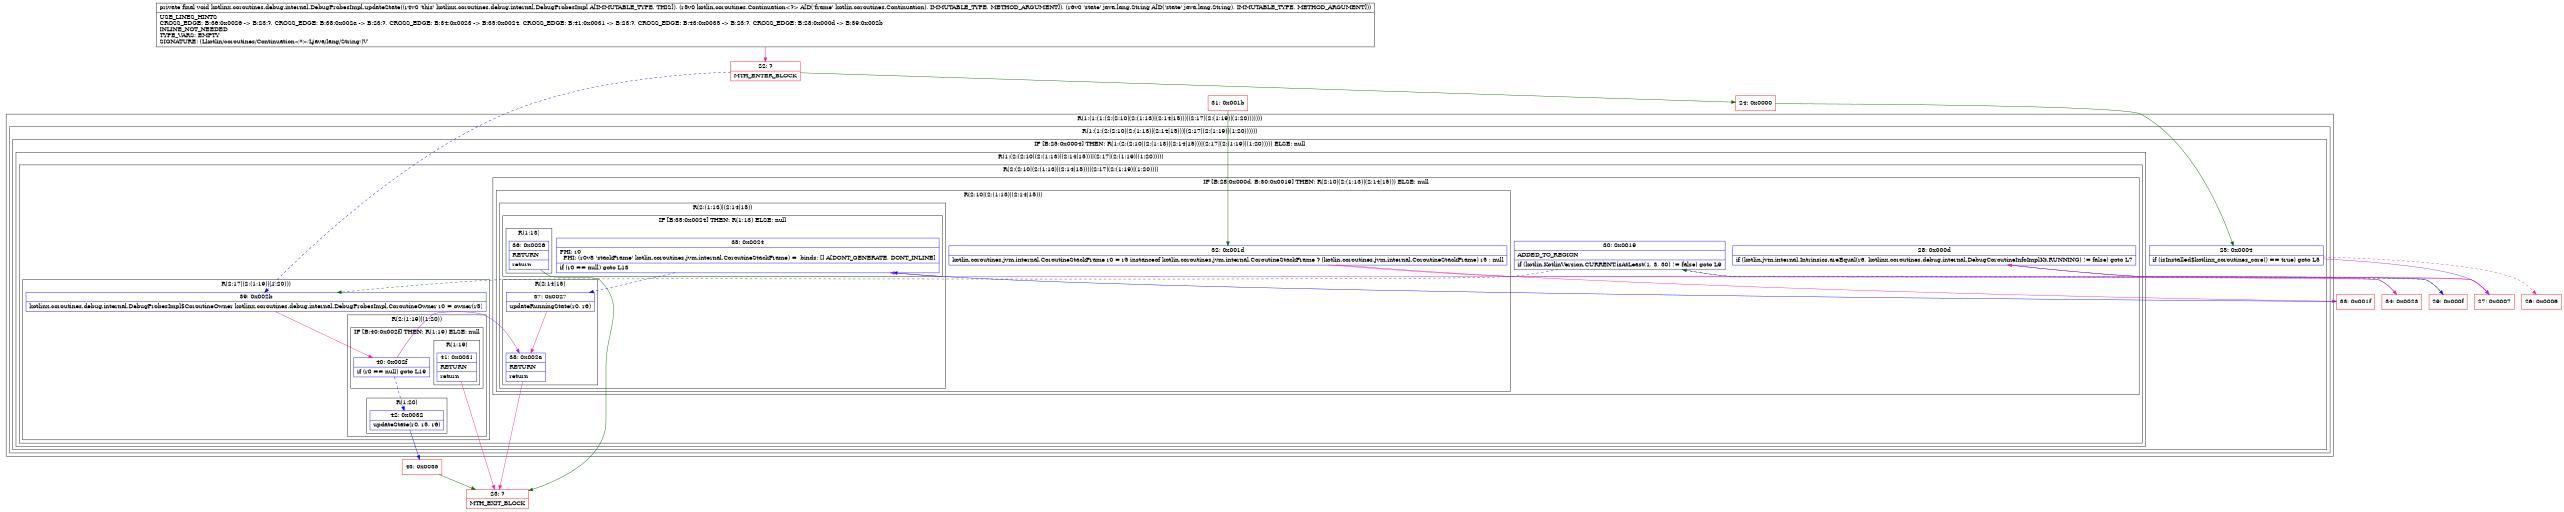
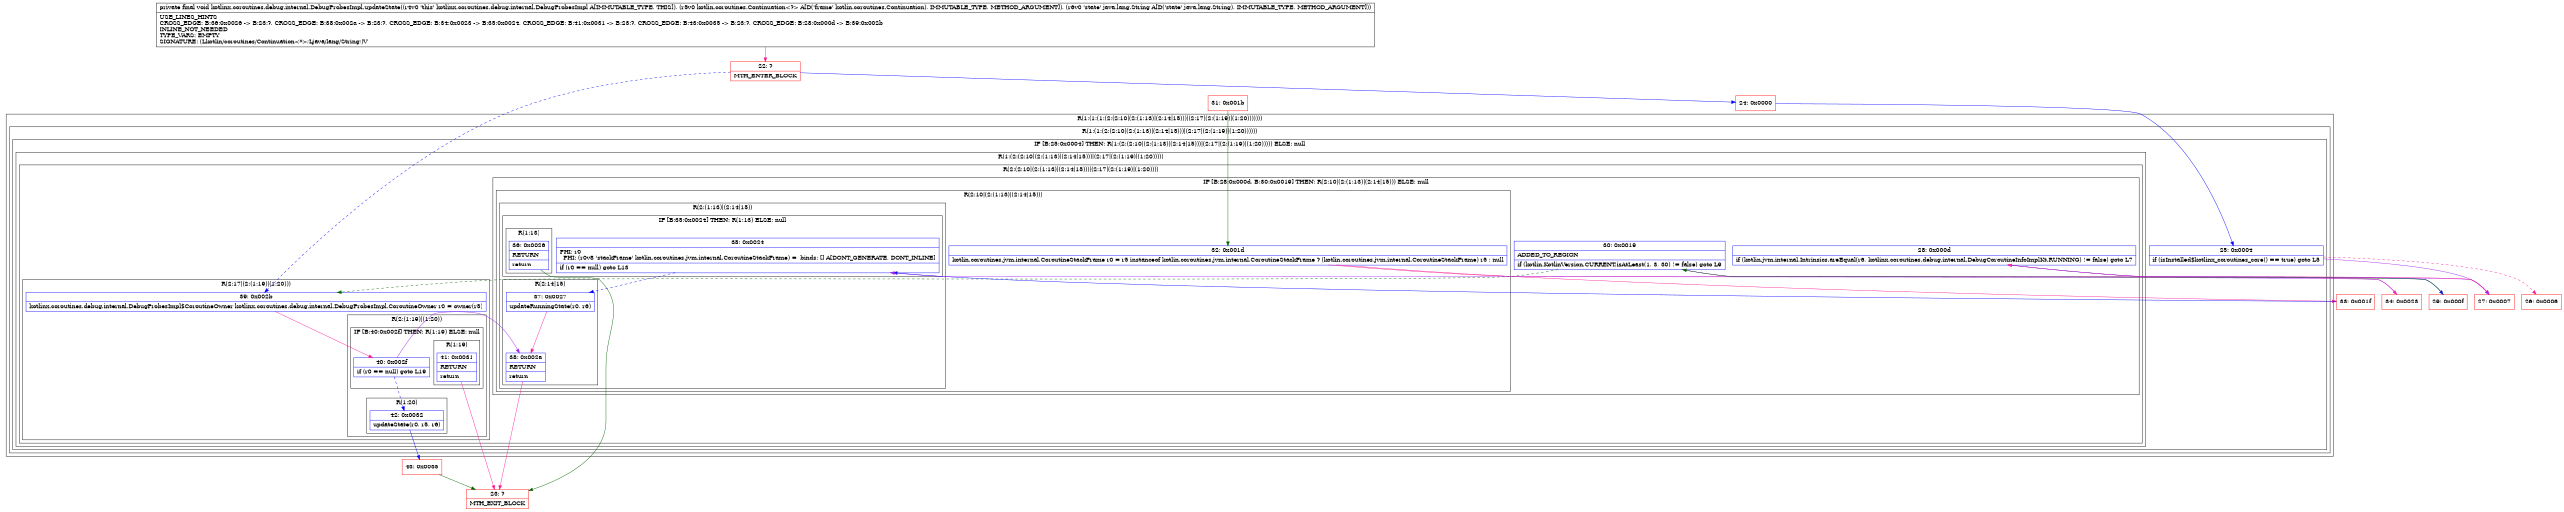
(1266, 87) -> (1266, 87)
(2038, 107) -> (2038, 107)
(2067, 277) -> (2067, 277)
